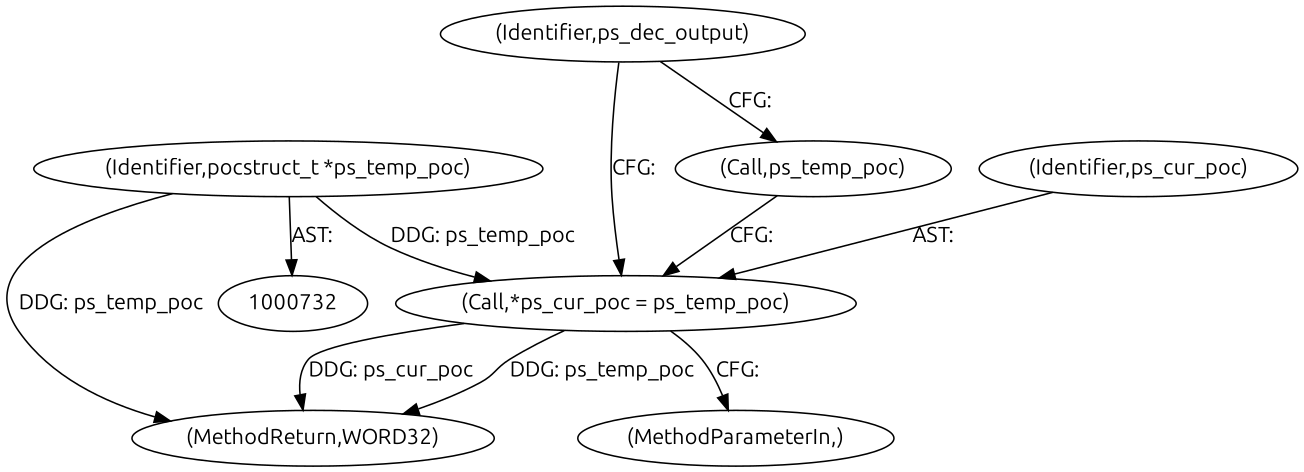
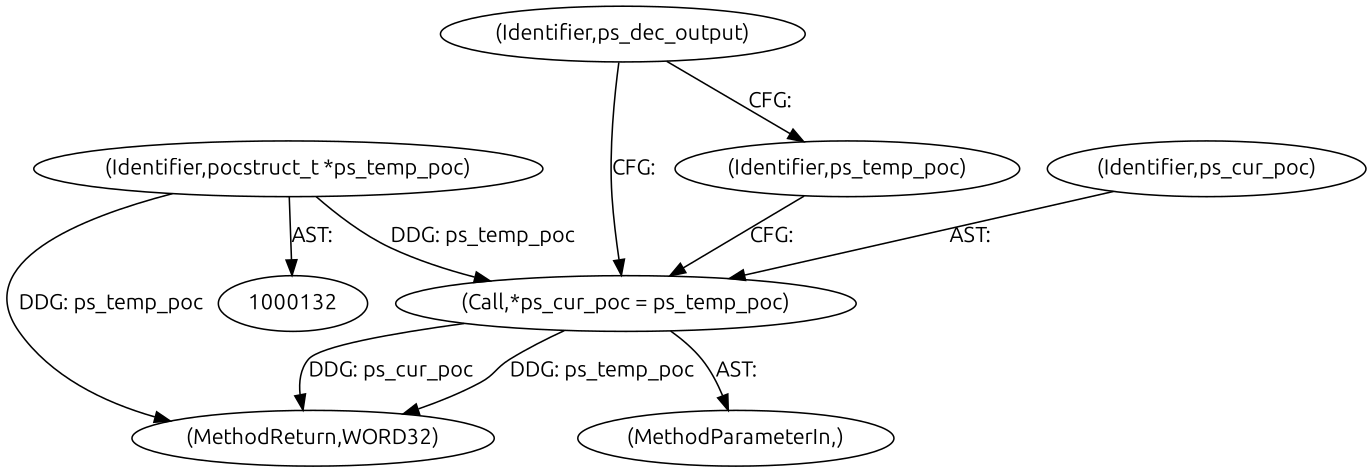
(813, 169) -> (847, 169)
(293, 304) -> (293, 304)
(741, 371) -> (740, 371)
